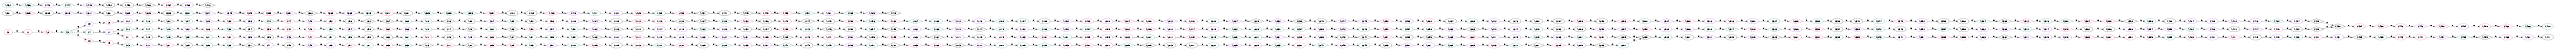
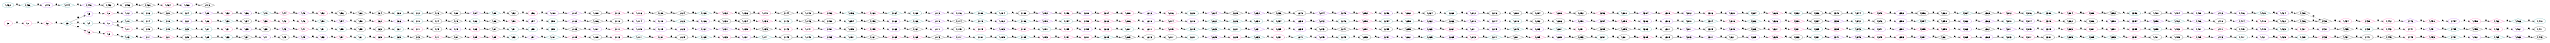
(1256, 29) -> (1235, 21)
(1634, 41) -> (1613, 37)
